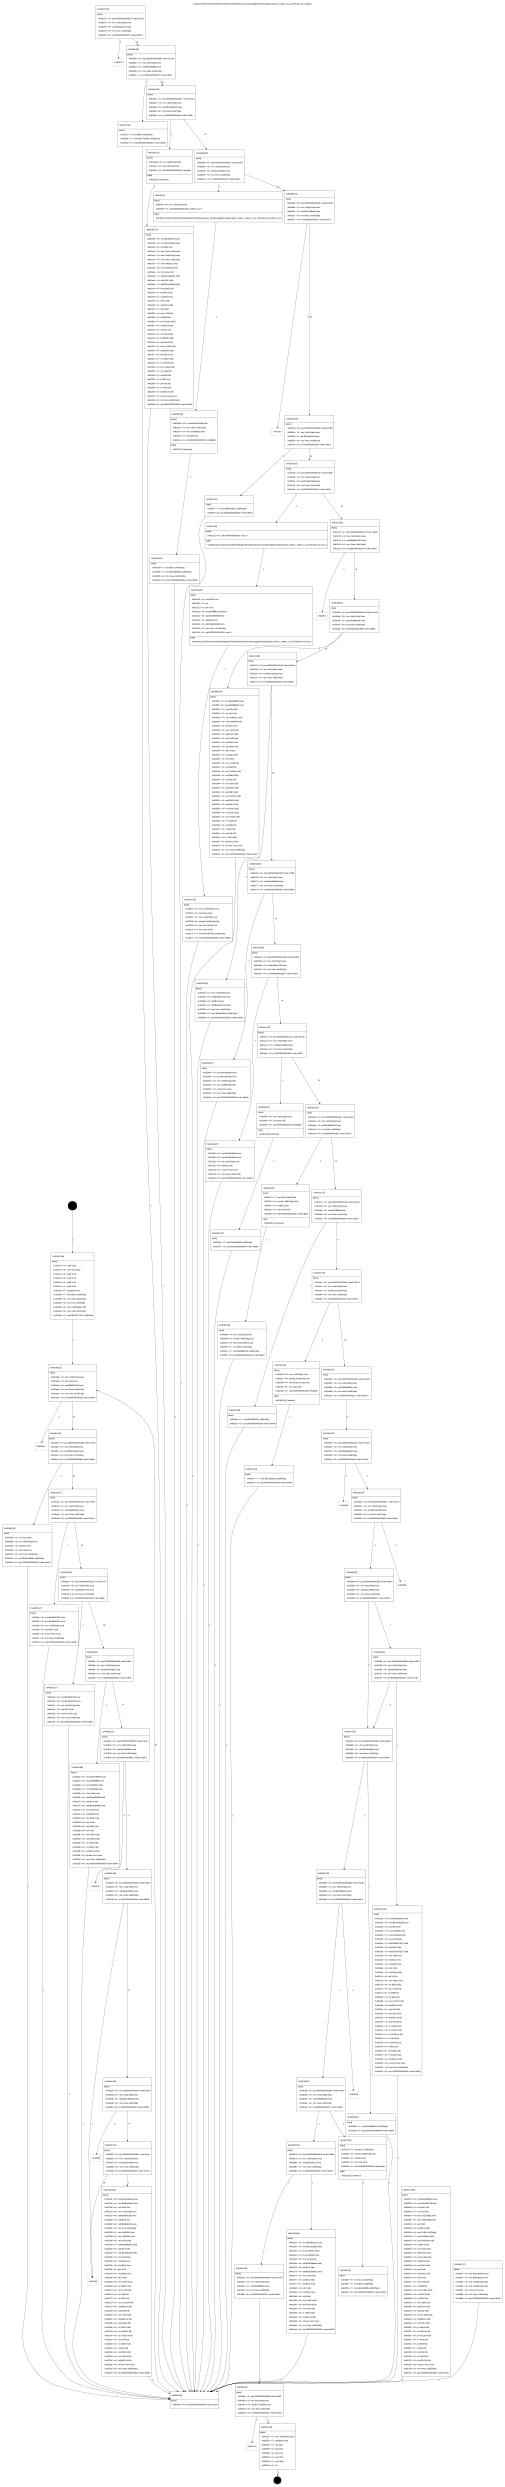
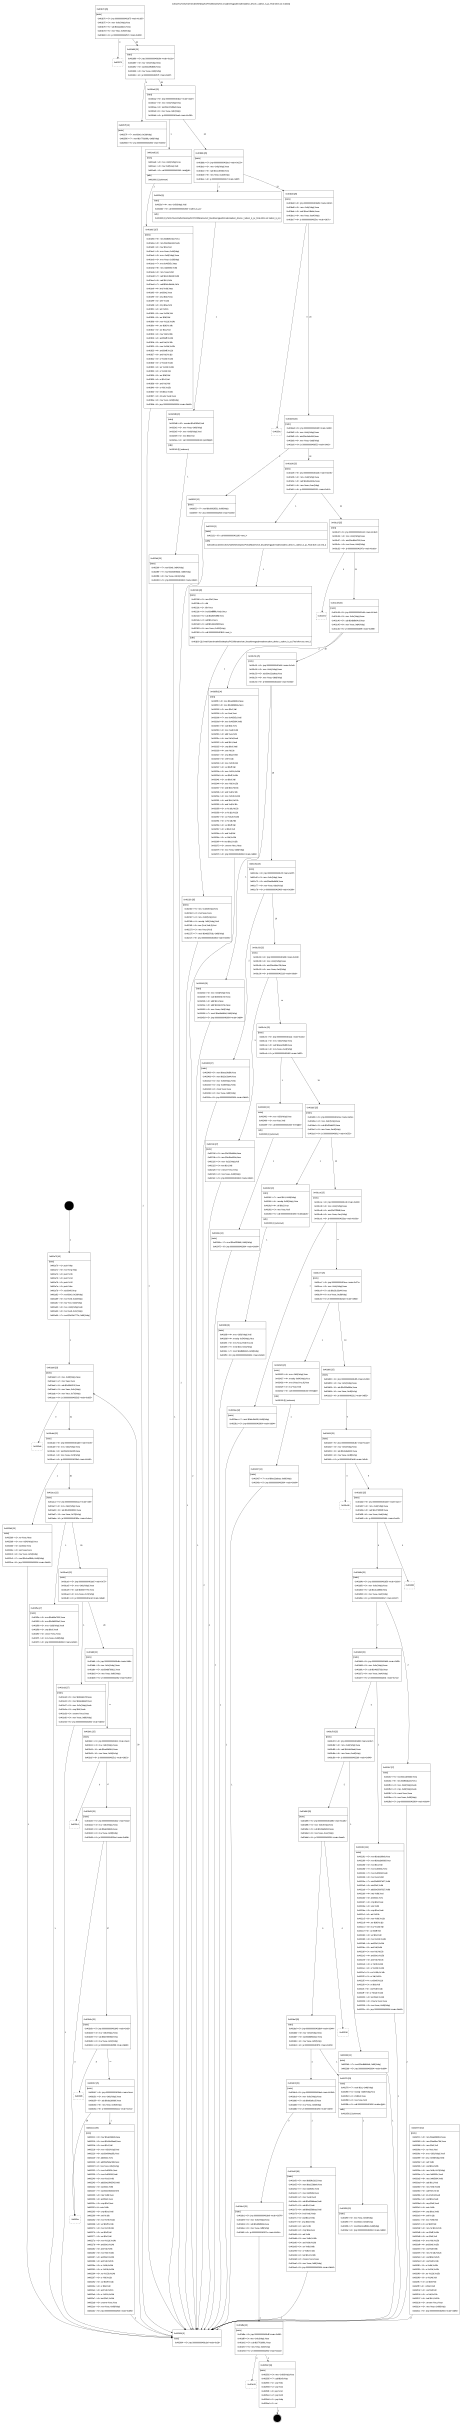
(368, 1664) -> (407, 1681)
(95, 1816) -> none
